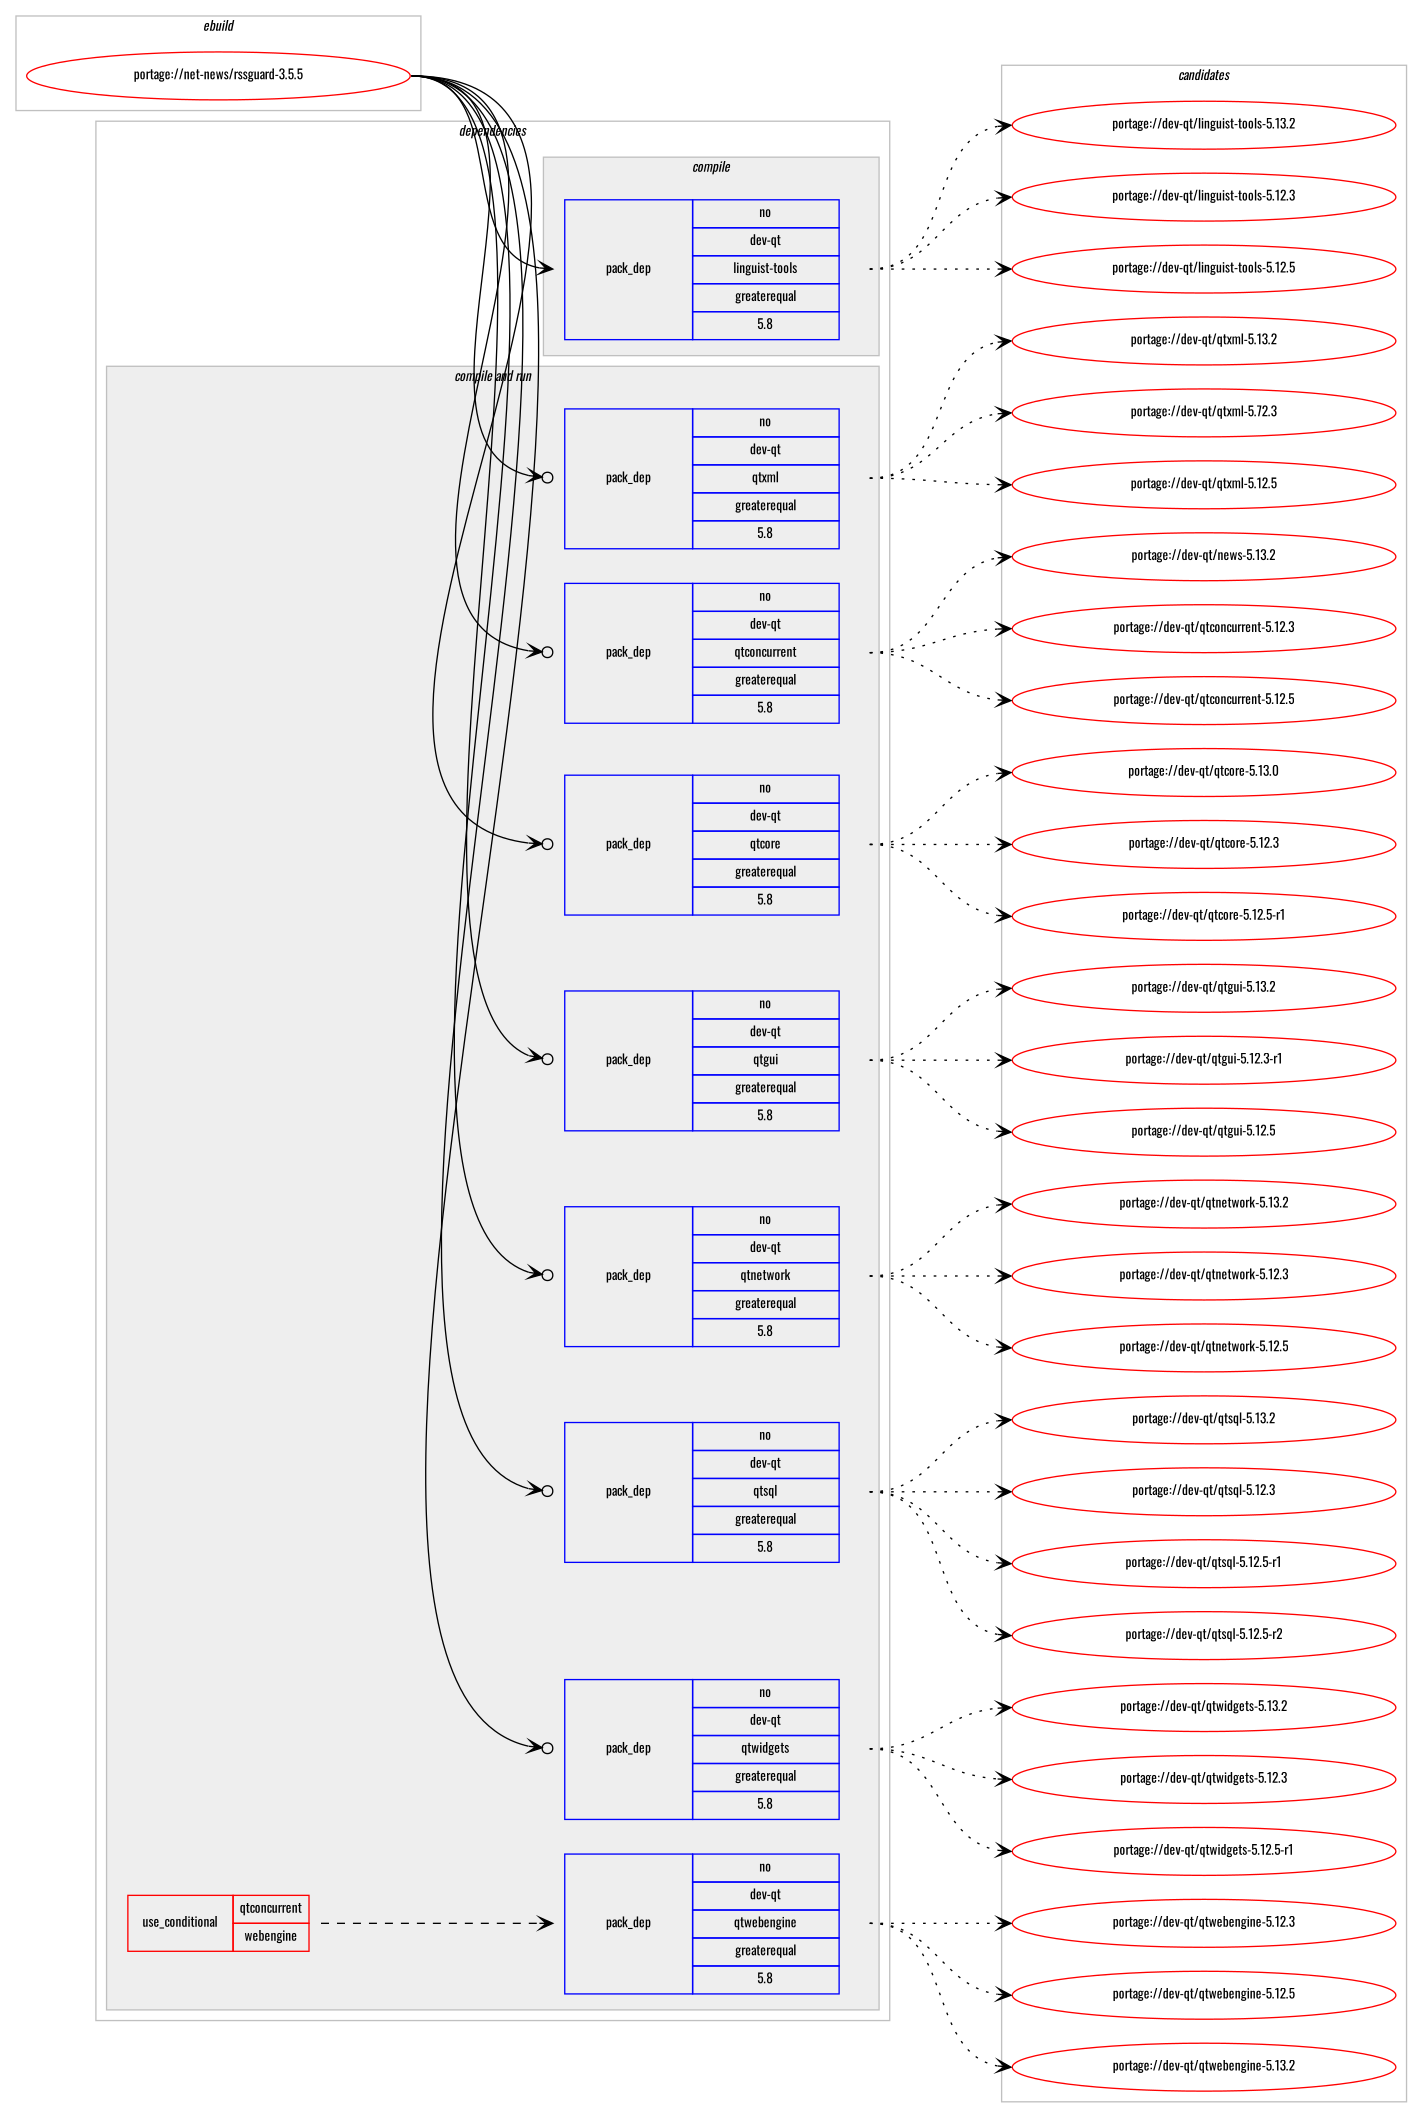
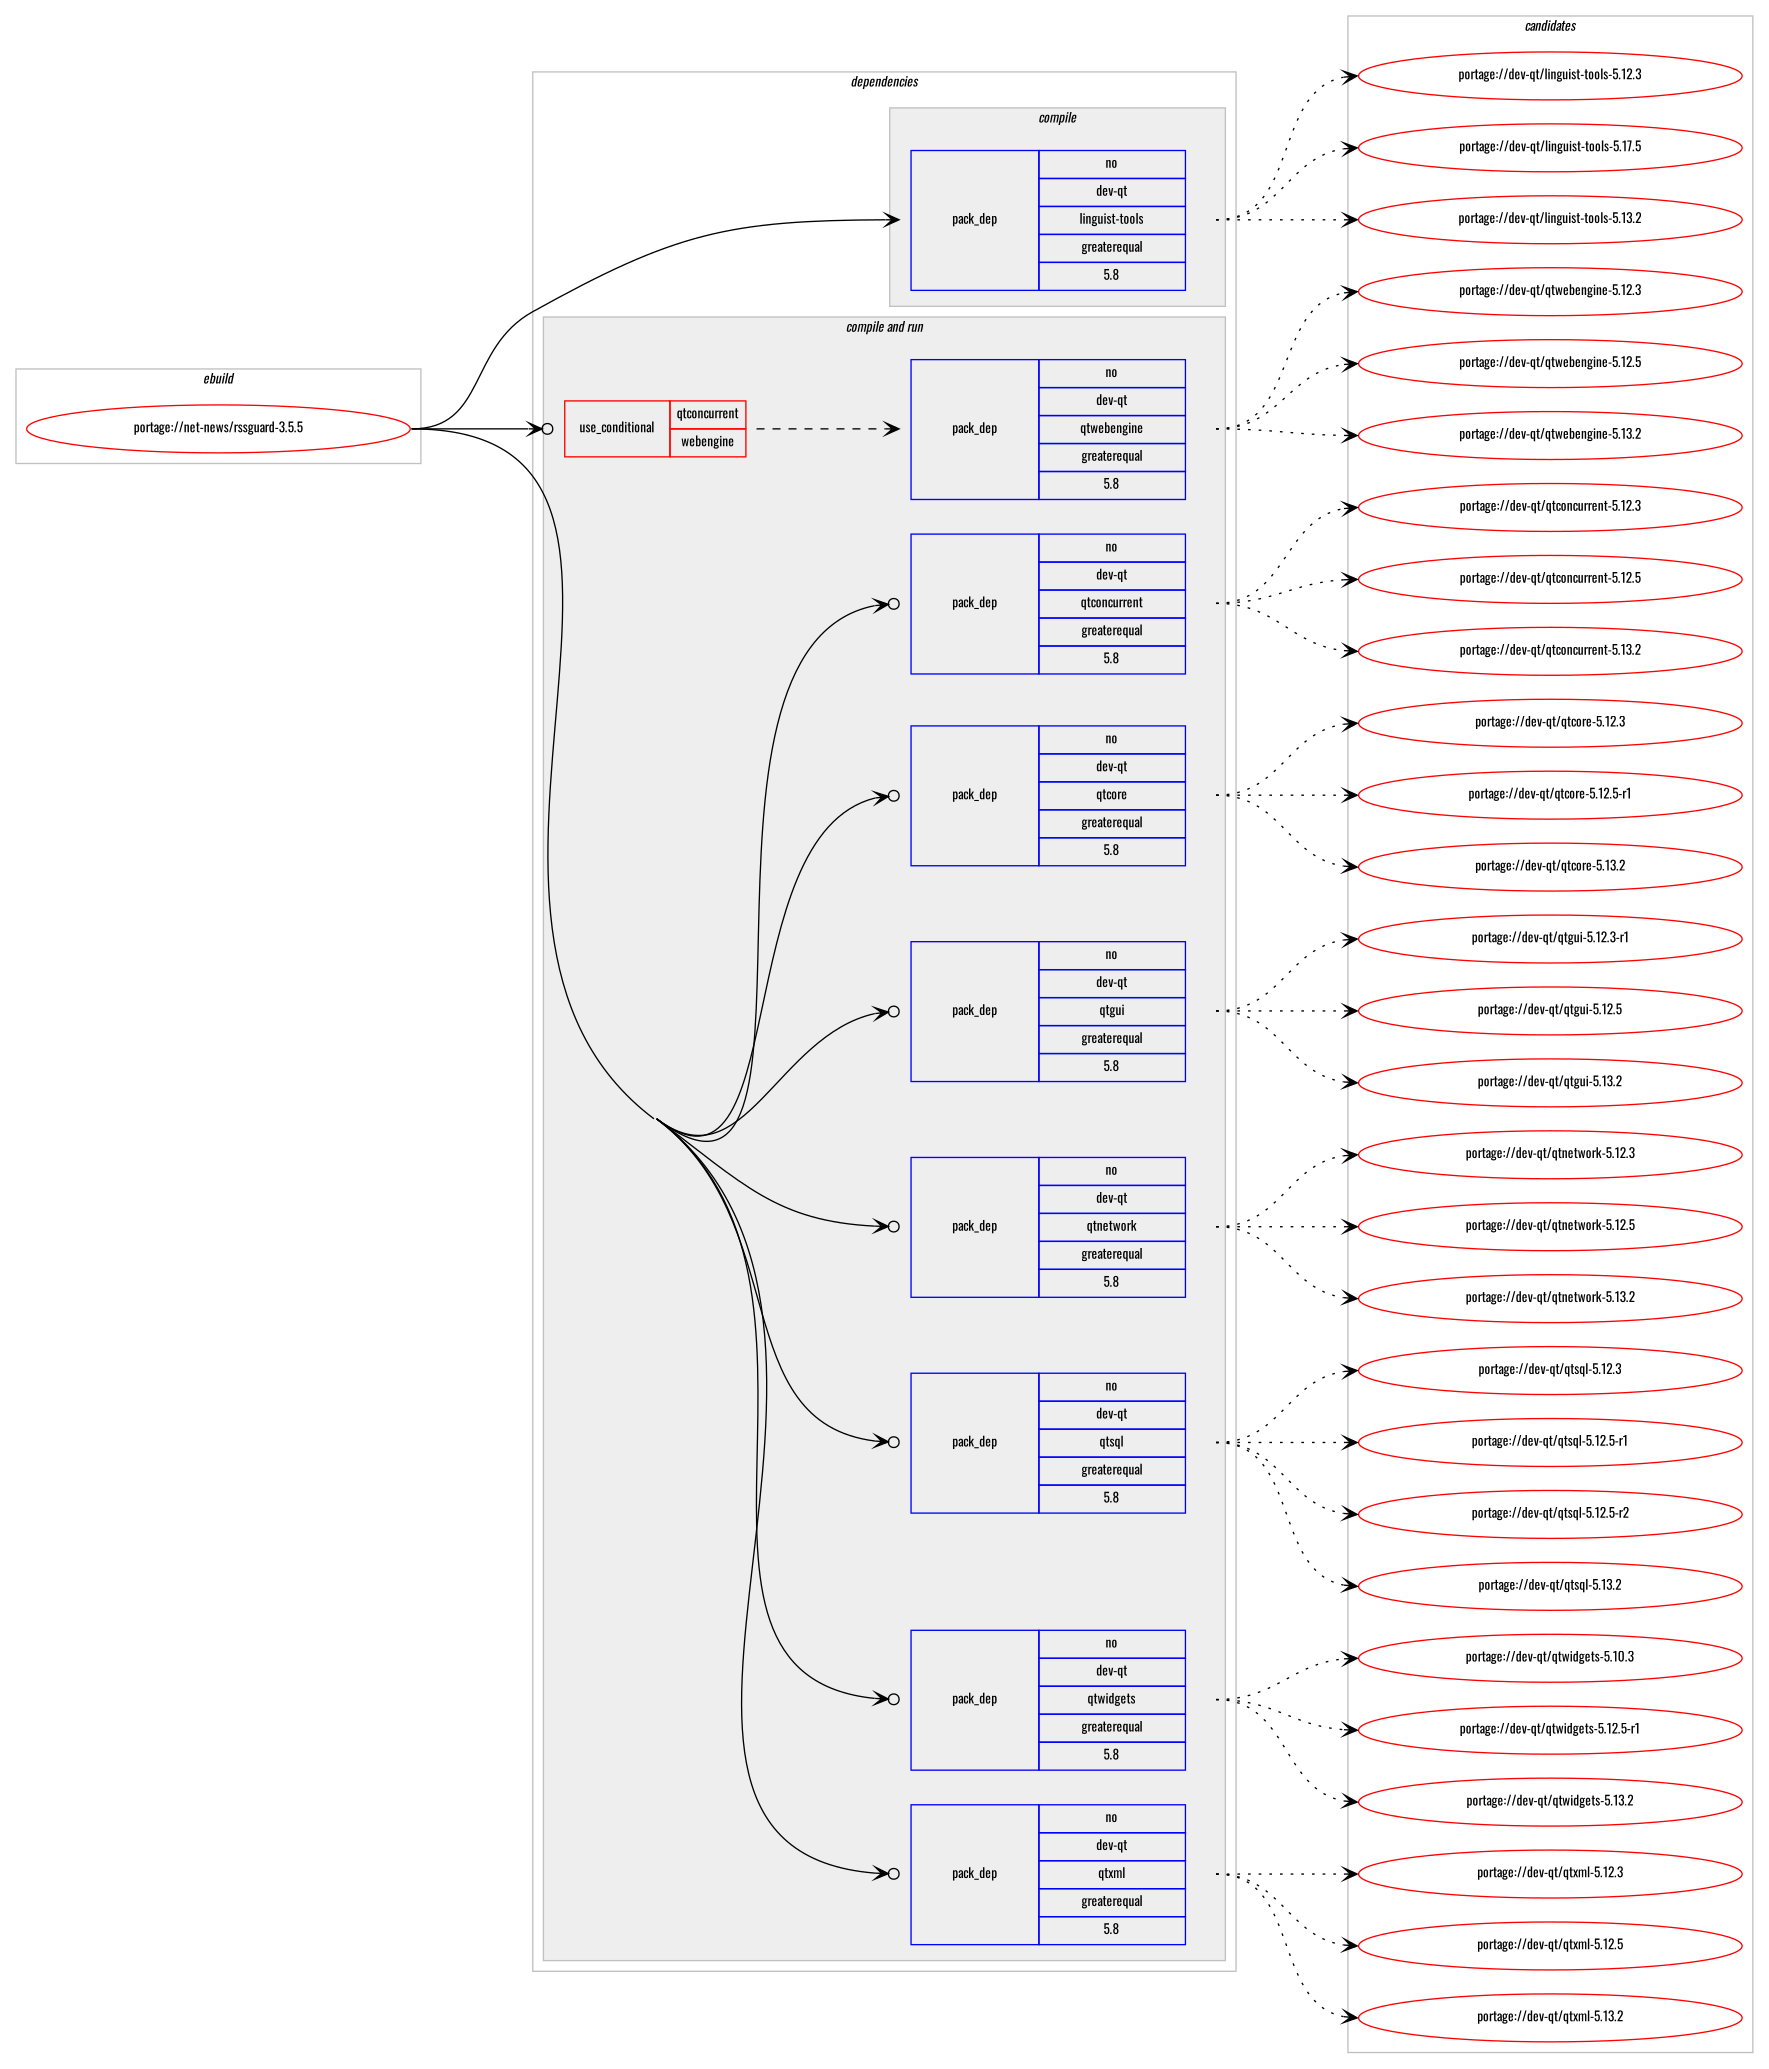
(1204, 269) -> (1550, 148)
(1204, 413) -> (1550, 1874)
none -> (470, 429)
(1204, 557) -> (1550, 651)
(1204, 773) -> (1550, 867)
(1204, 1779) -> (1550, 1658)
